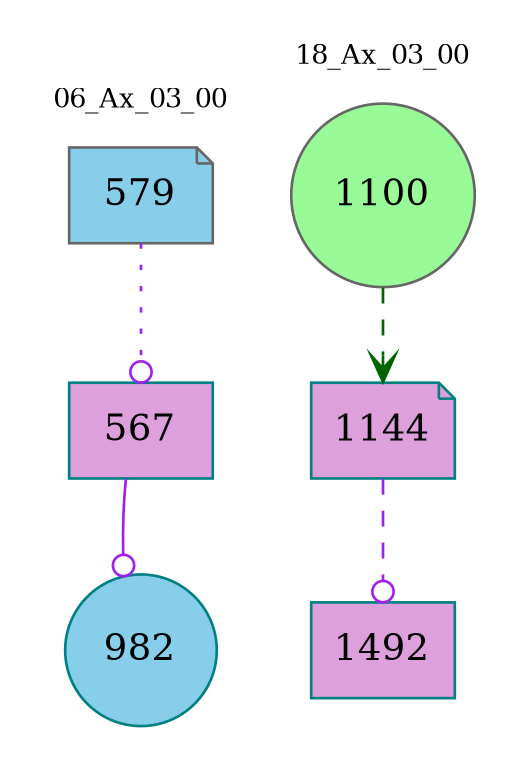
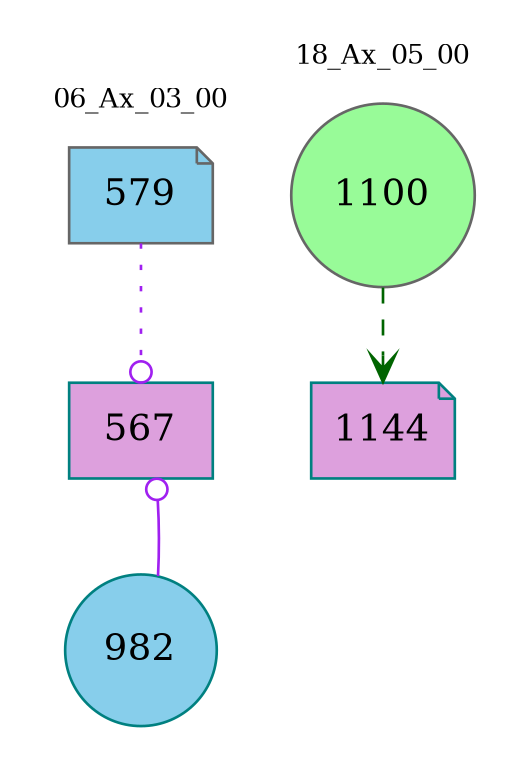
(383, 57) -> (383, 57)
(123, 517) -> (159, 538)
(383, 650) -> none
